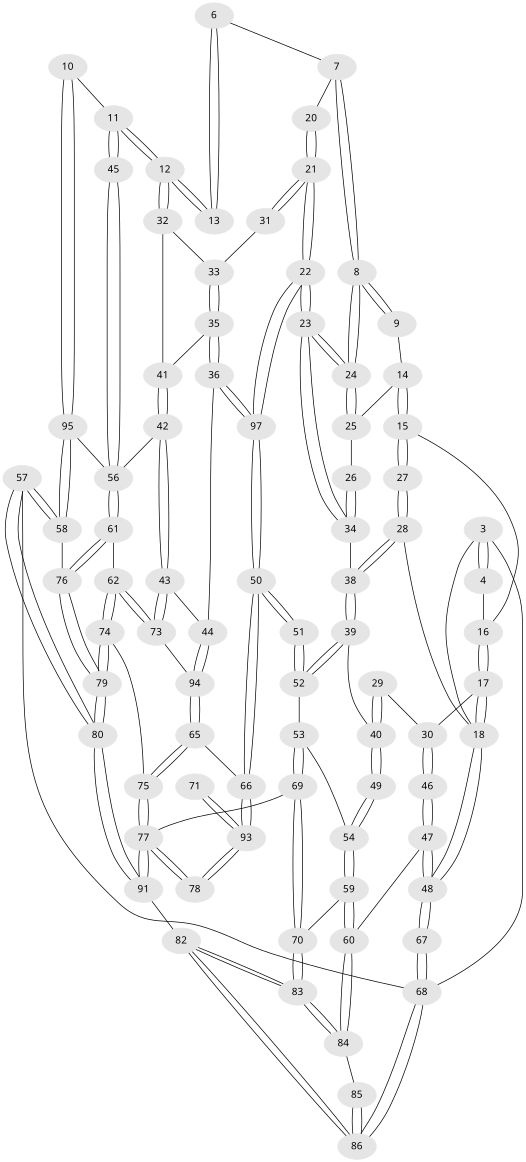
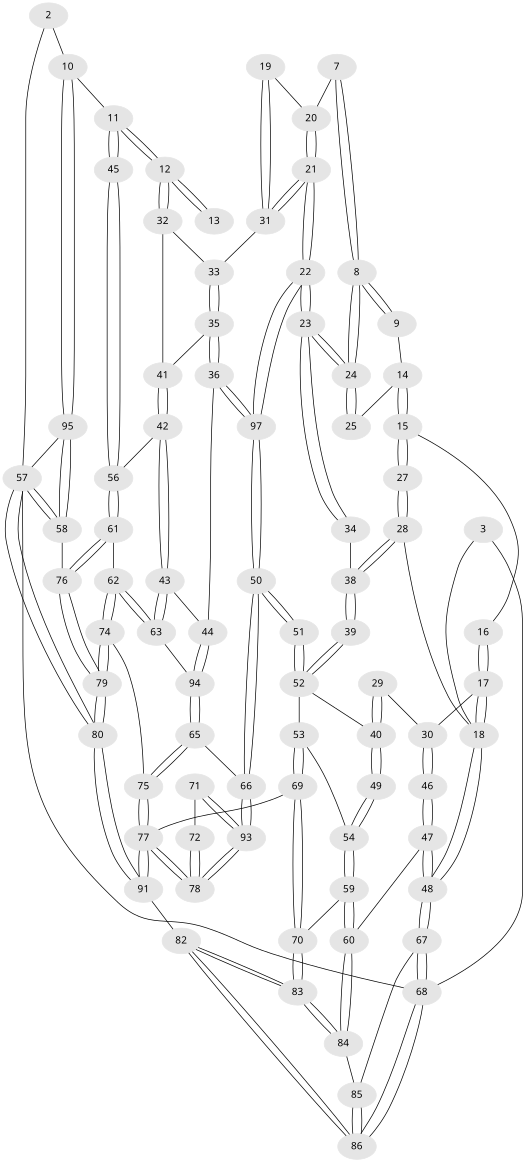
none -> (49, 16)
(214, 16) -> none
none -> (266, 67)
(91, 453) -> (45, 453)
(351, 478) -> none
(483, 581) -> none
(156, 633) -> (156, 633)
(350, 687) -> (338, 710)
none -> (195, 838)
none -> (383, 1016)
